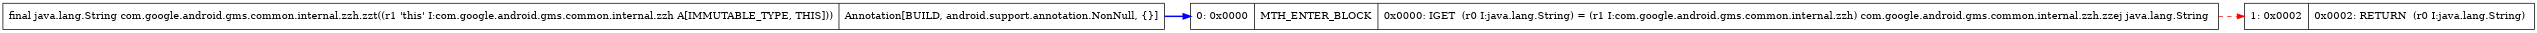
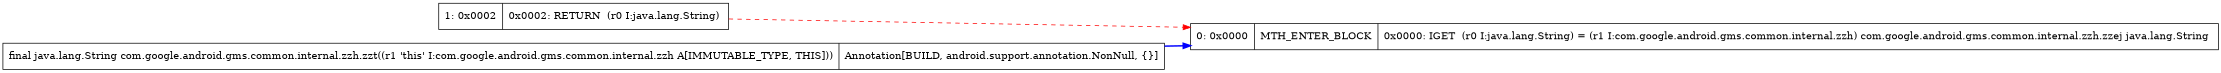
(2228, 16) -> (956, 23)
